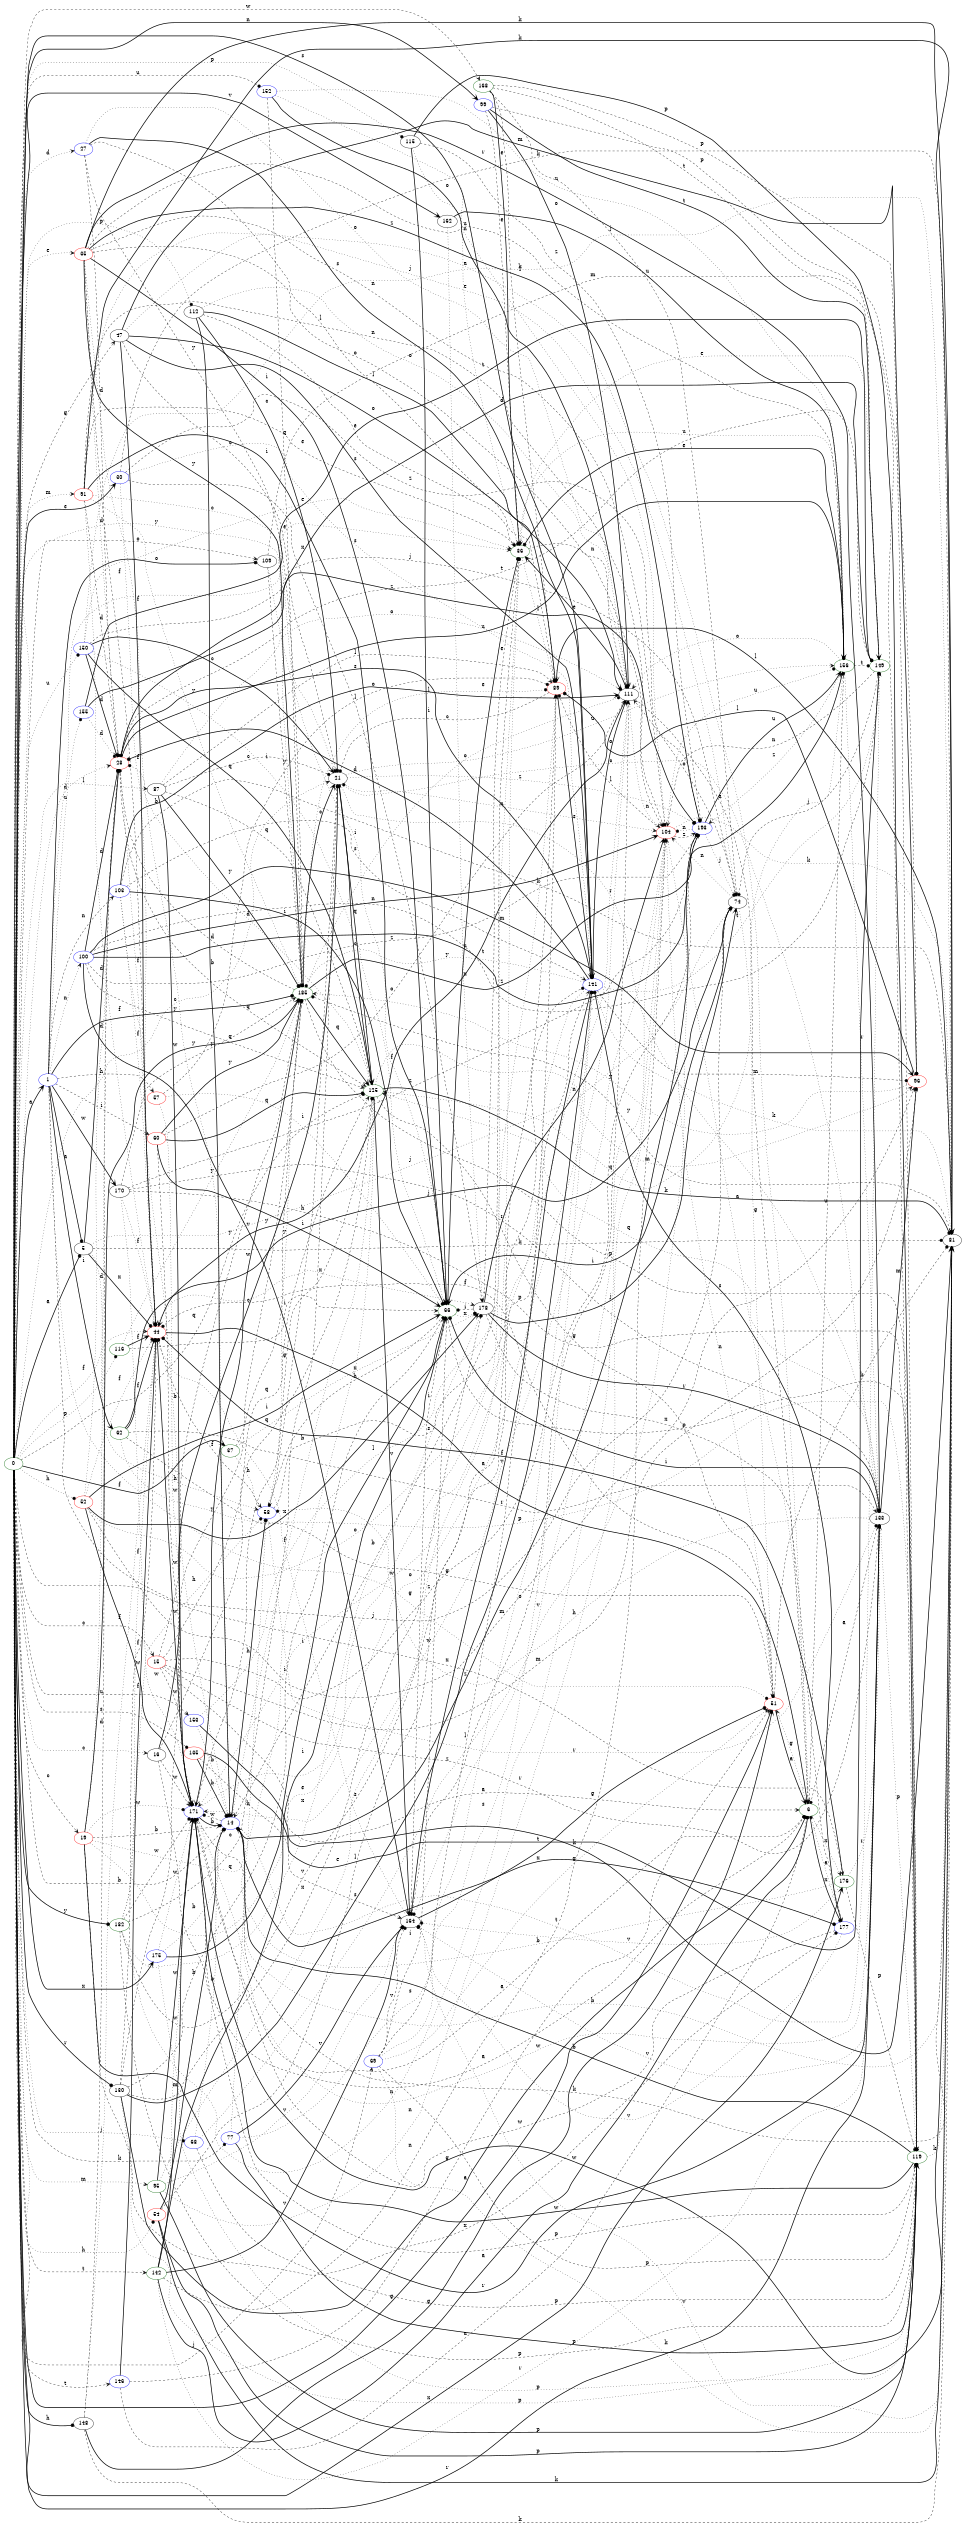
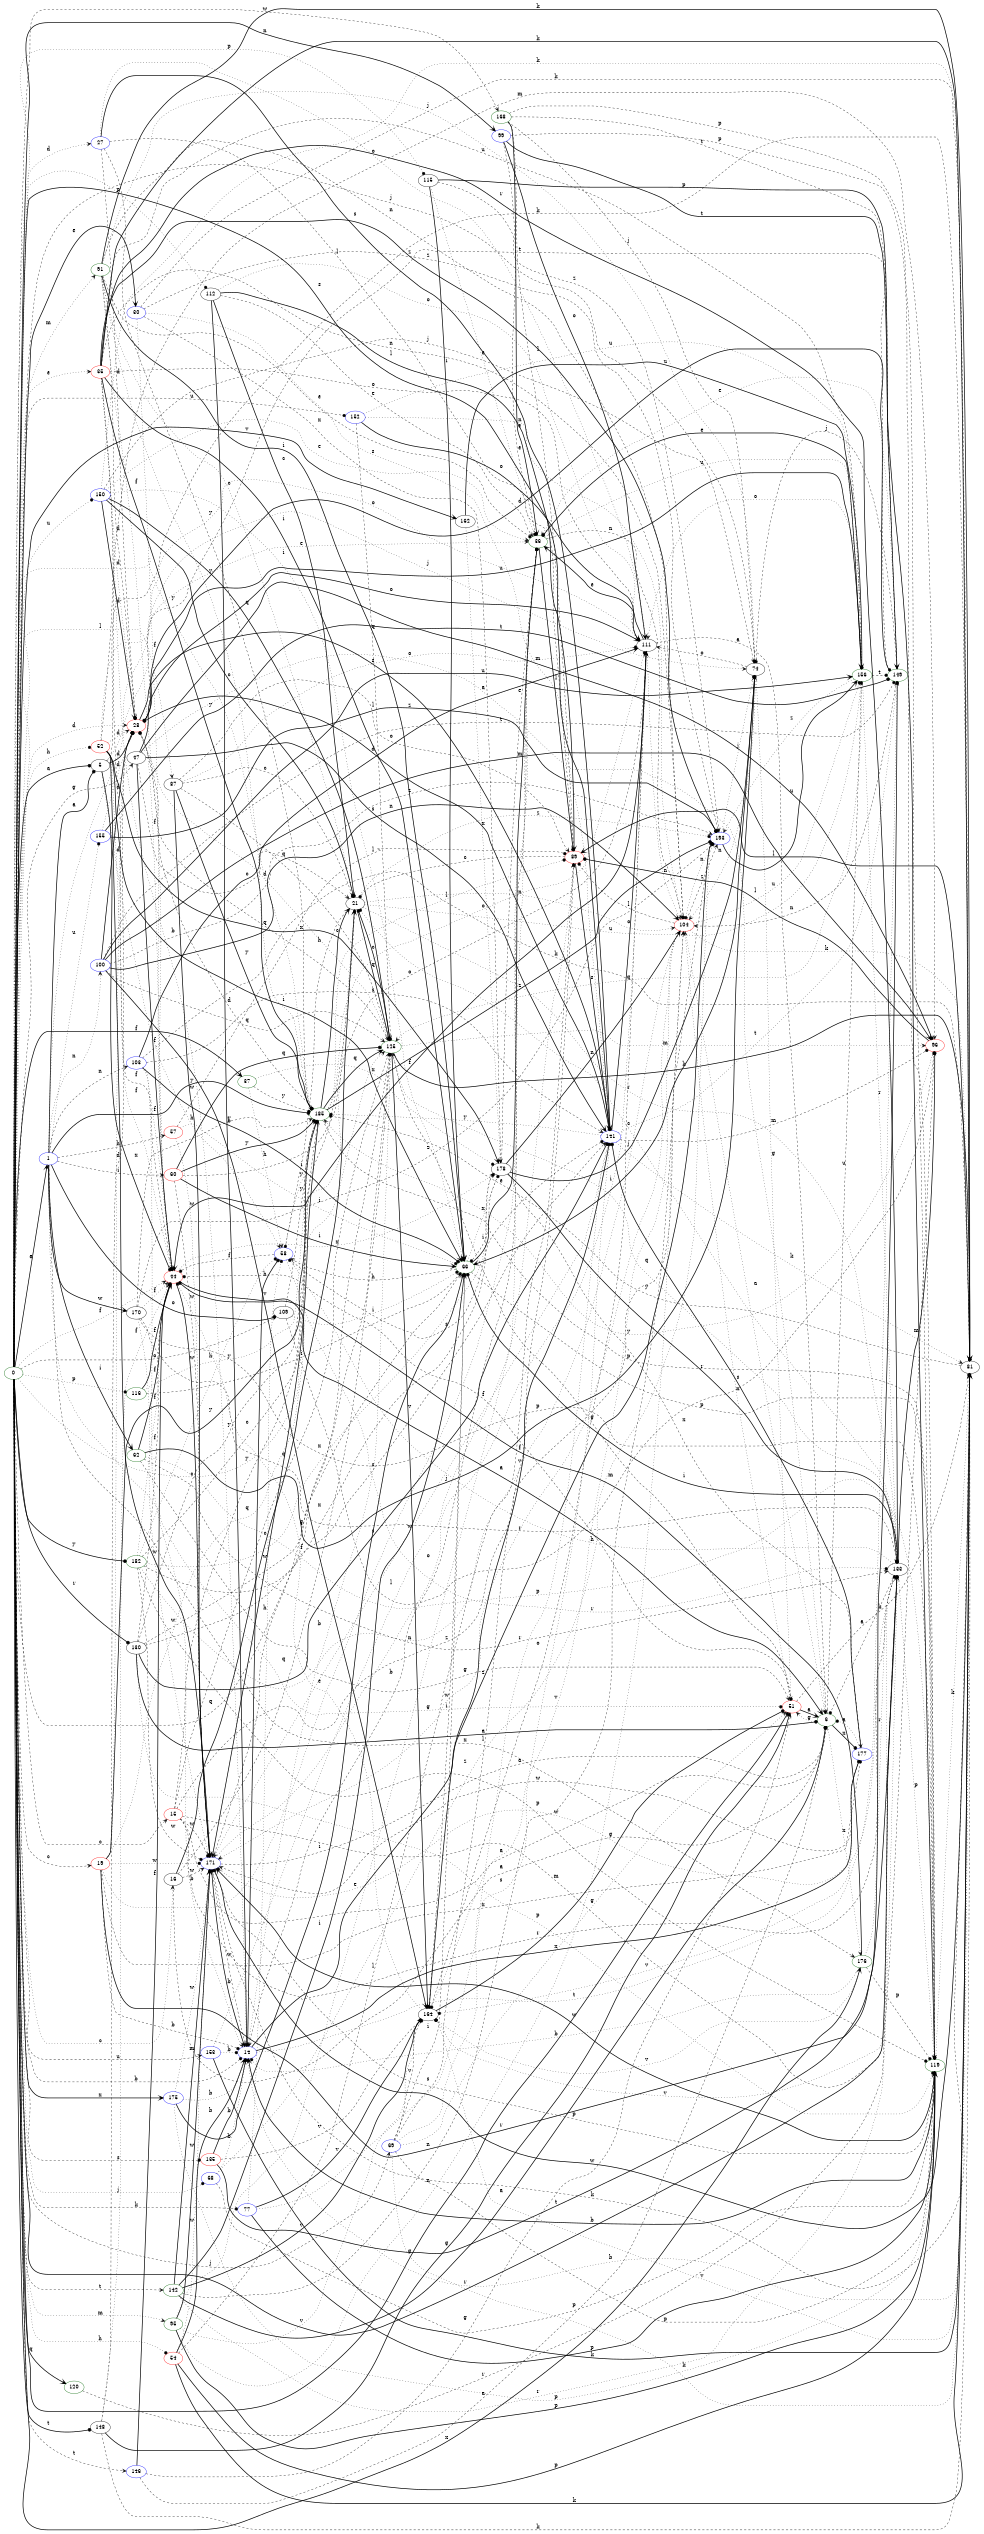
(84, 495) -> (100, 270)
(287, 541) -> (377, 715)
(538, 619) -> (556, 698)
(196, 2020) -> (197, 2226)
none -> (74, 2387)
(48, 2418) -> (48, 2423)
